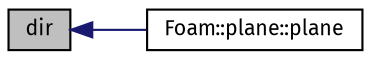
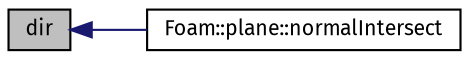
(255, 30) -> (304, 30)
